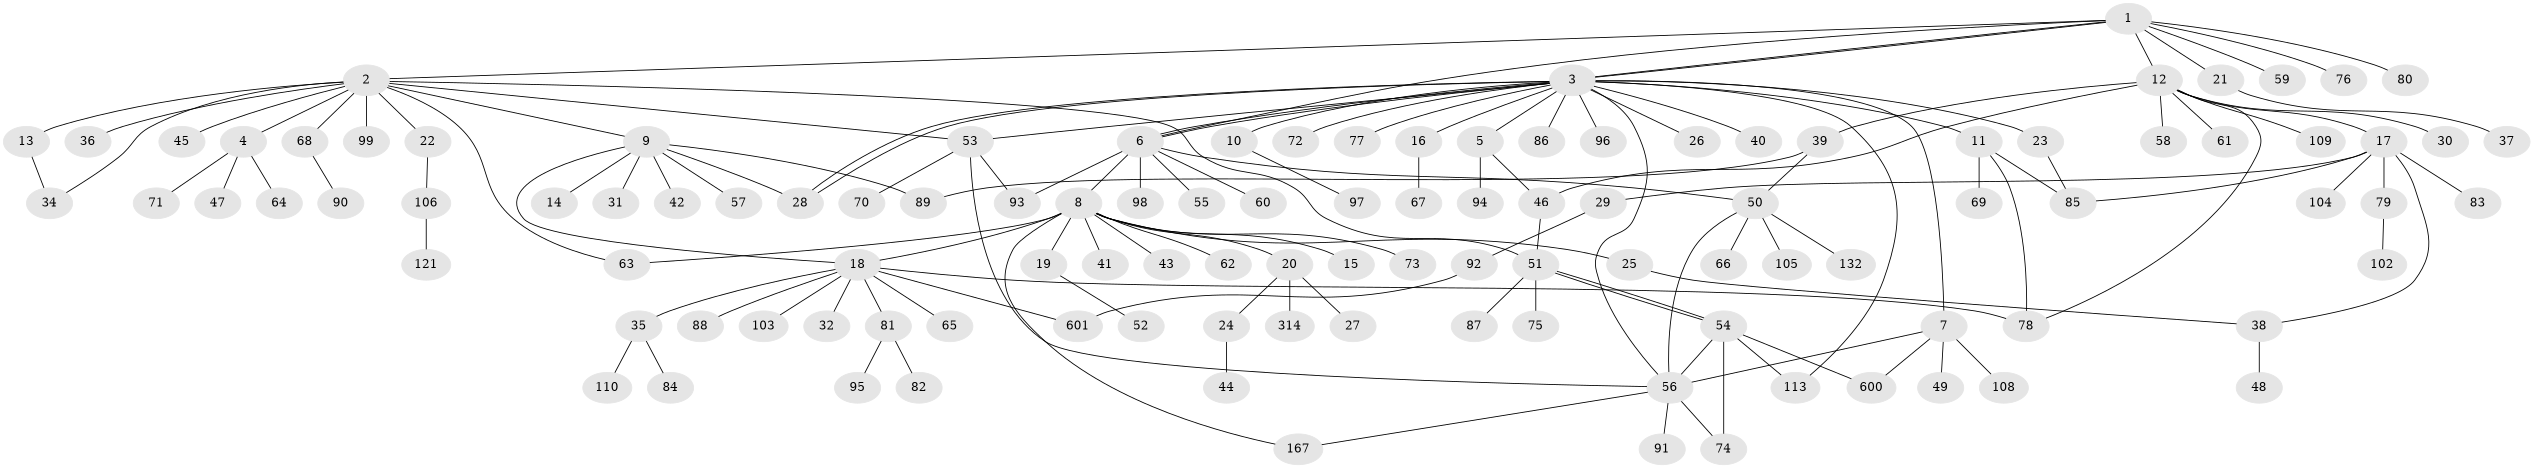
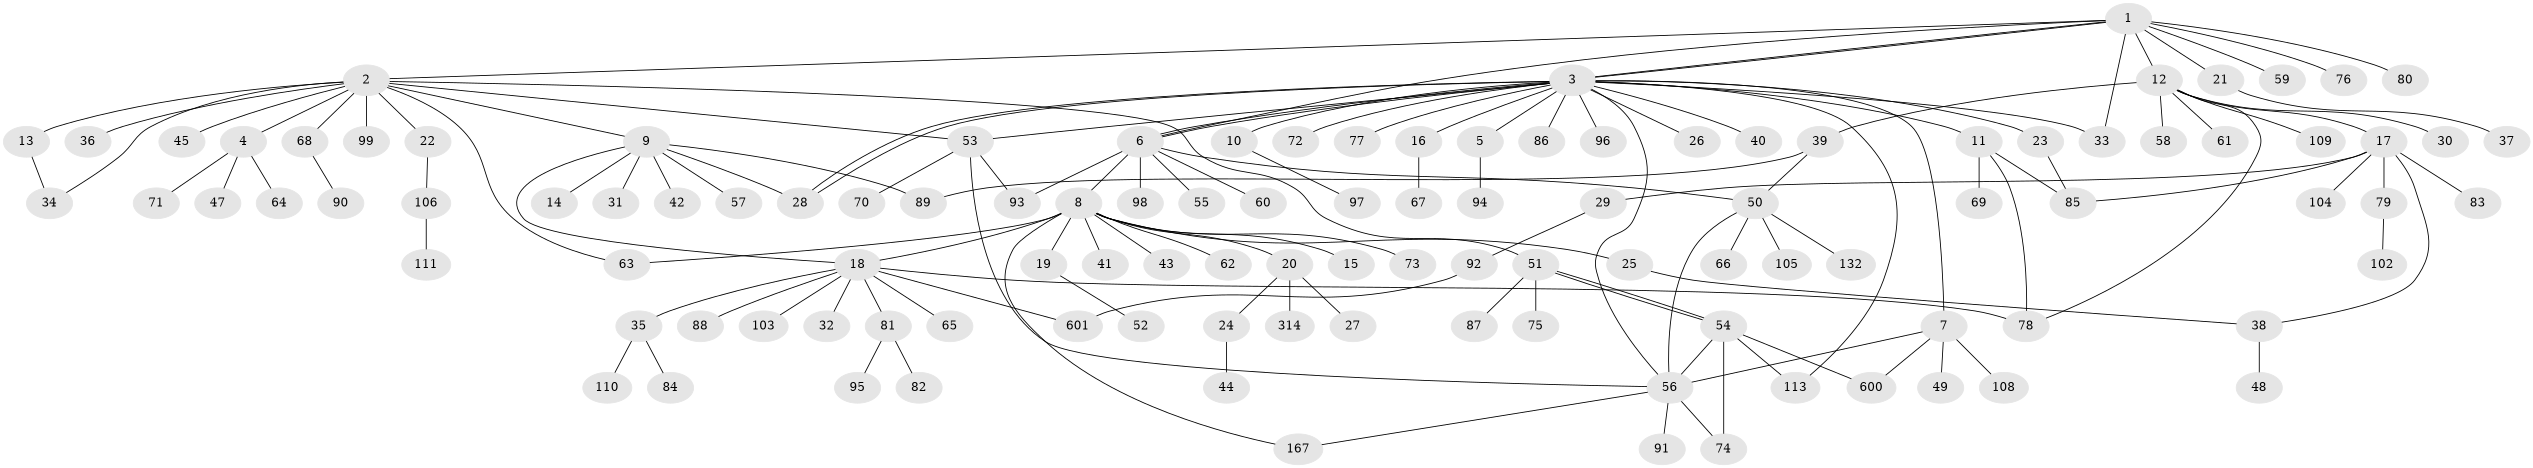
none -> (2102, 142)
(1542, 203) -> none
(426, 265) -> (426, 265)
